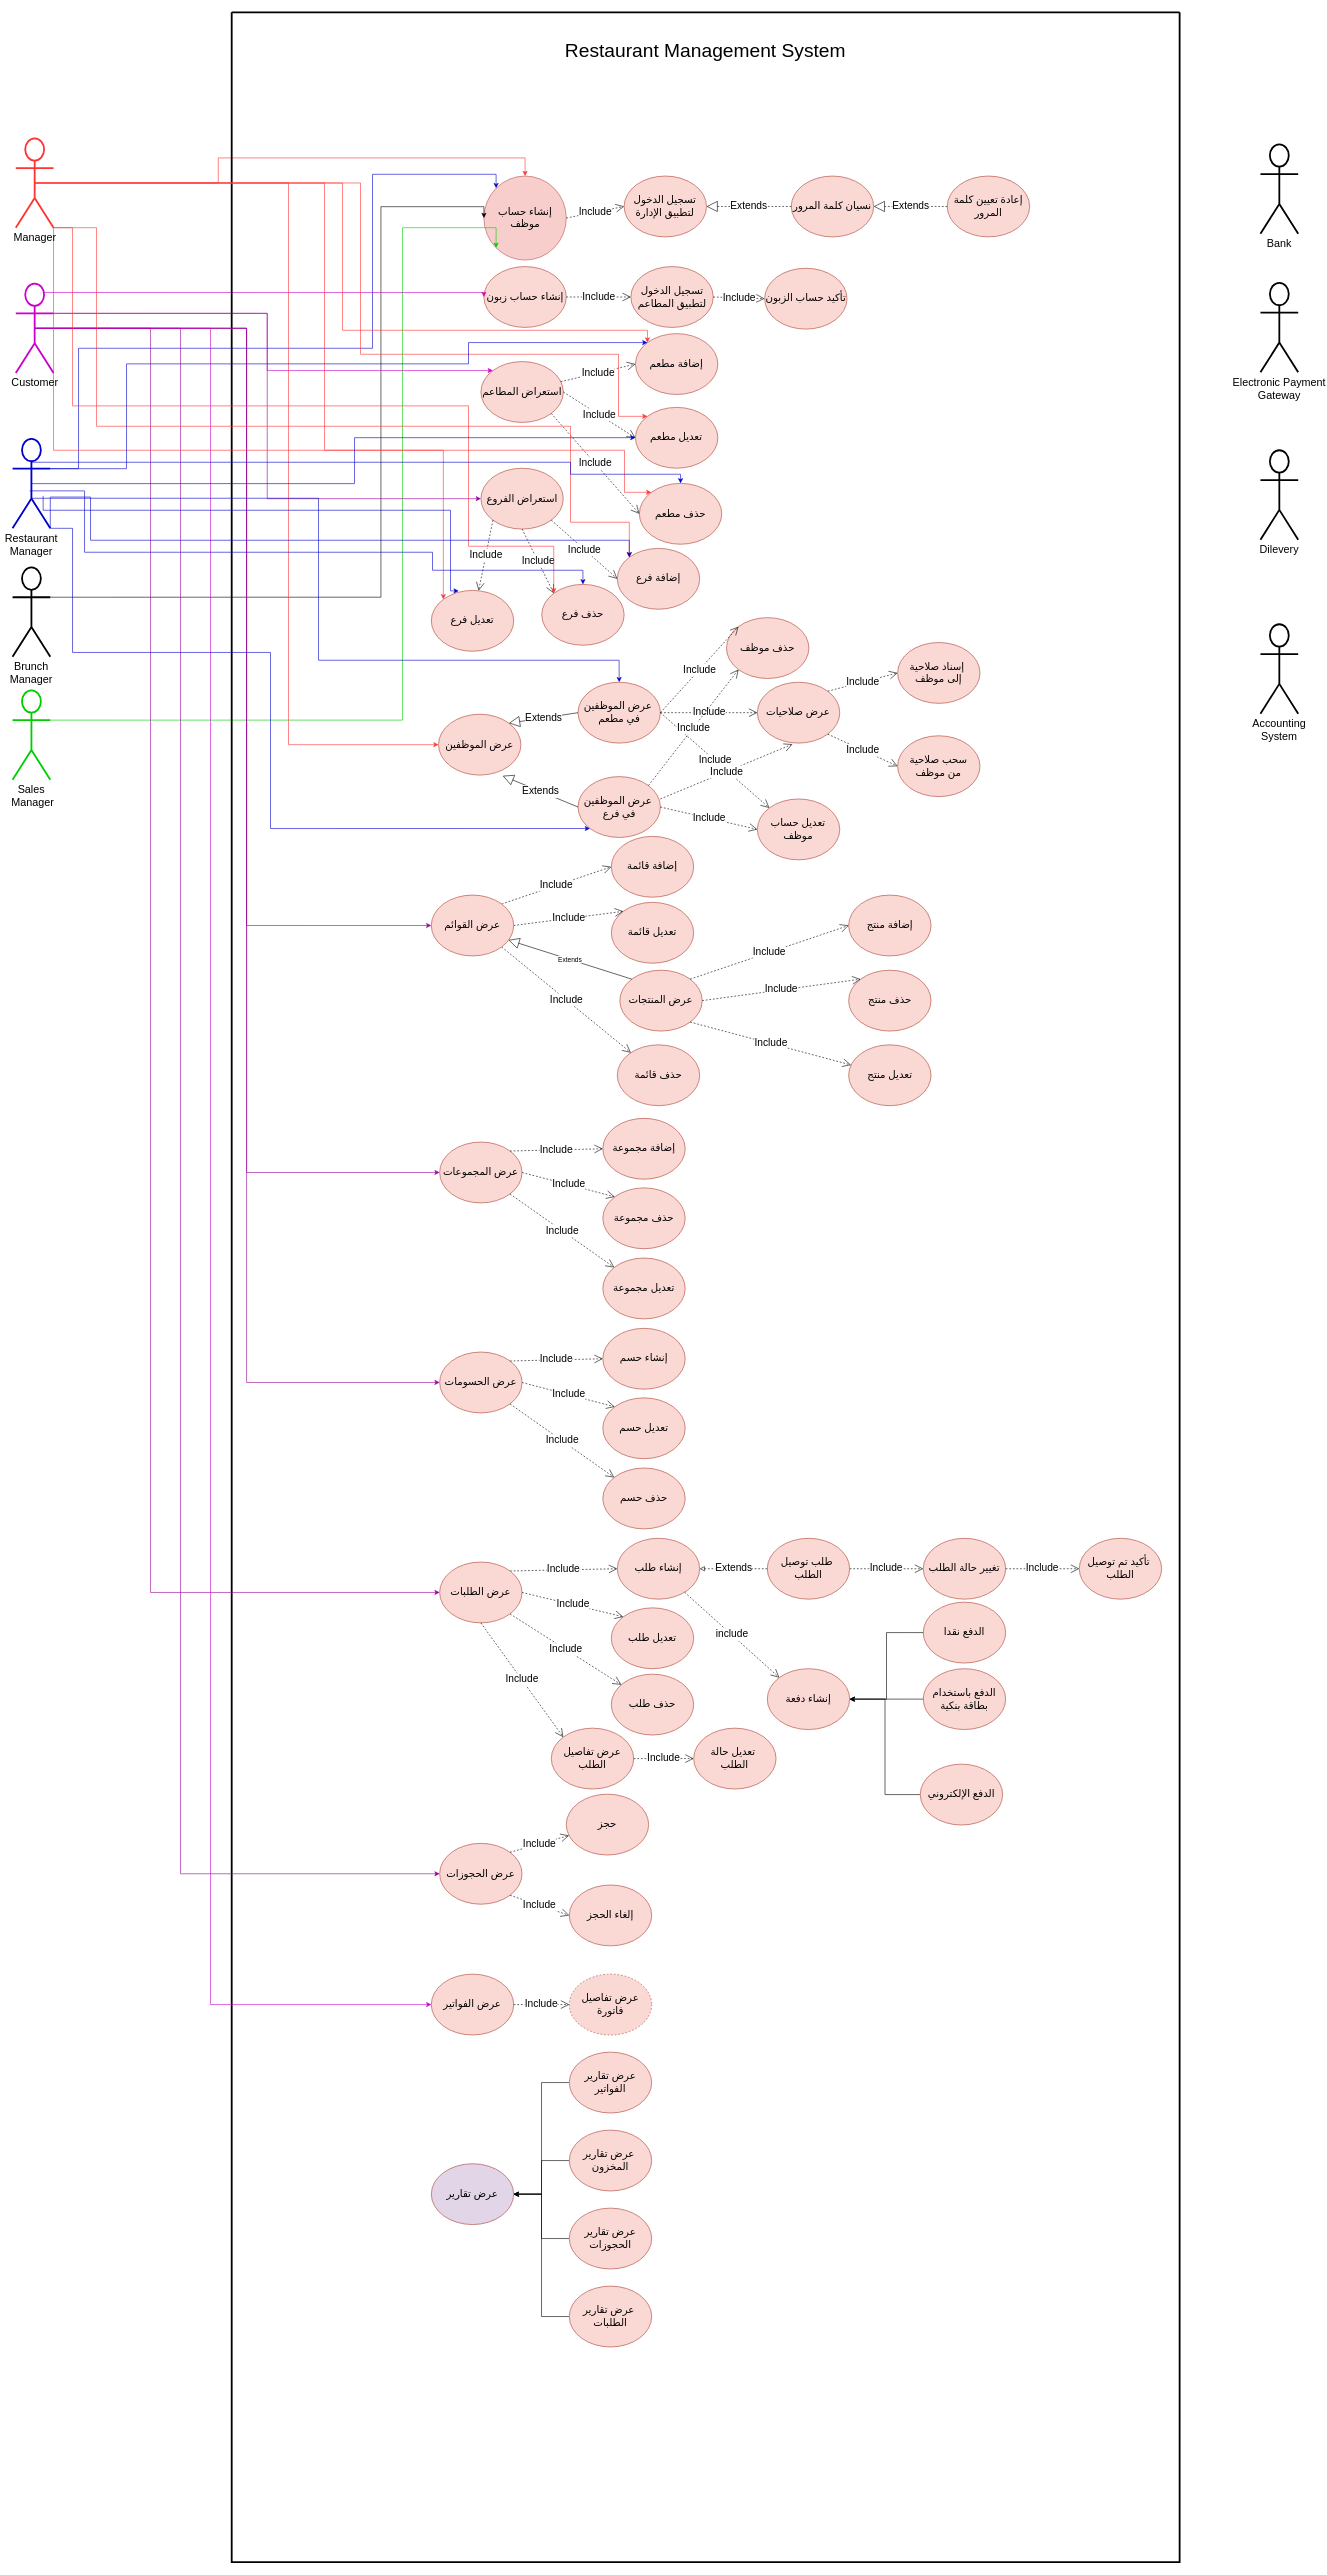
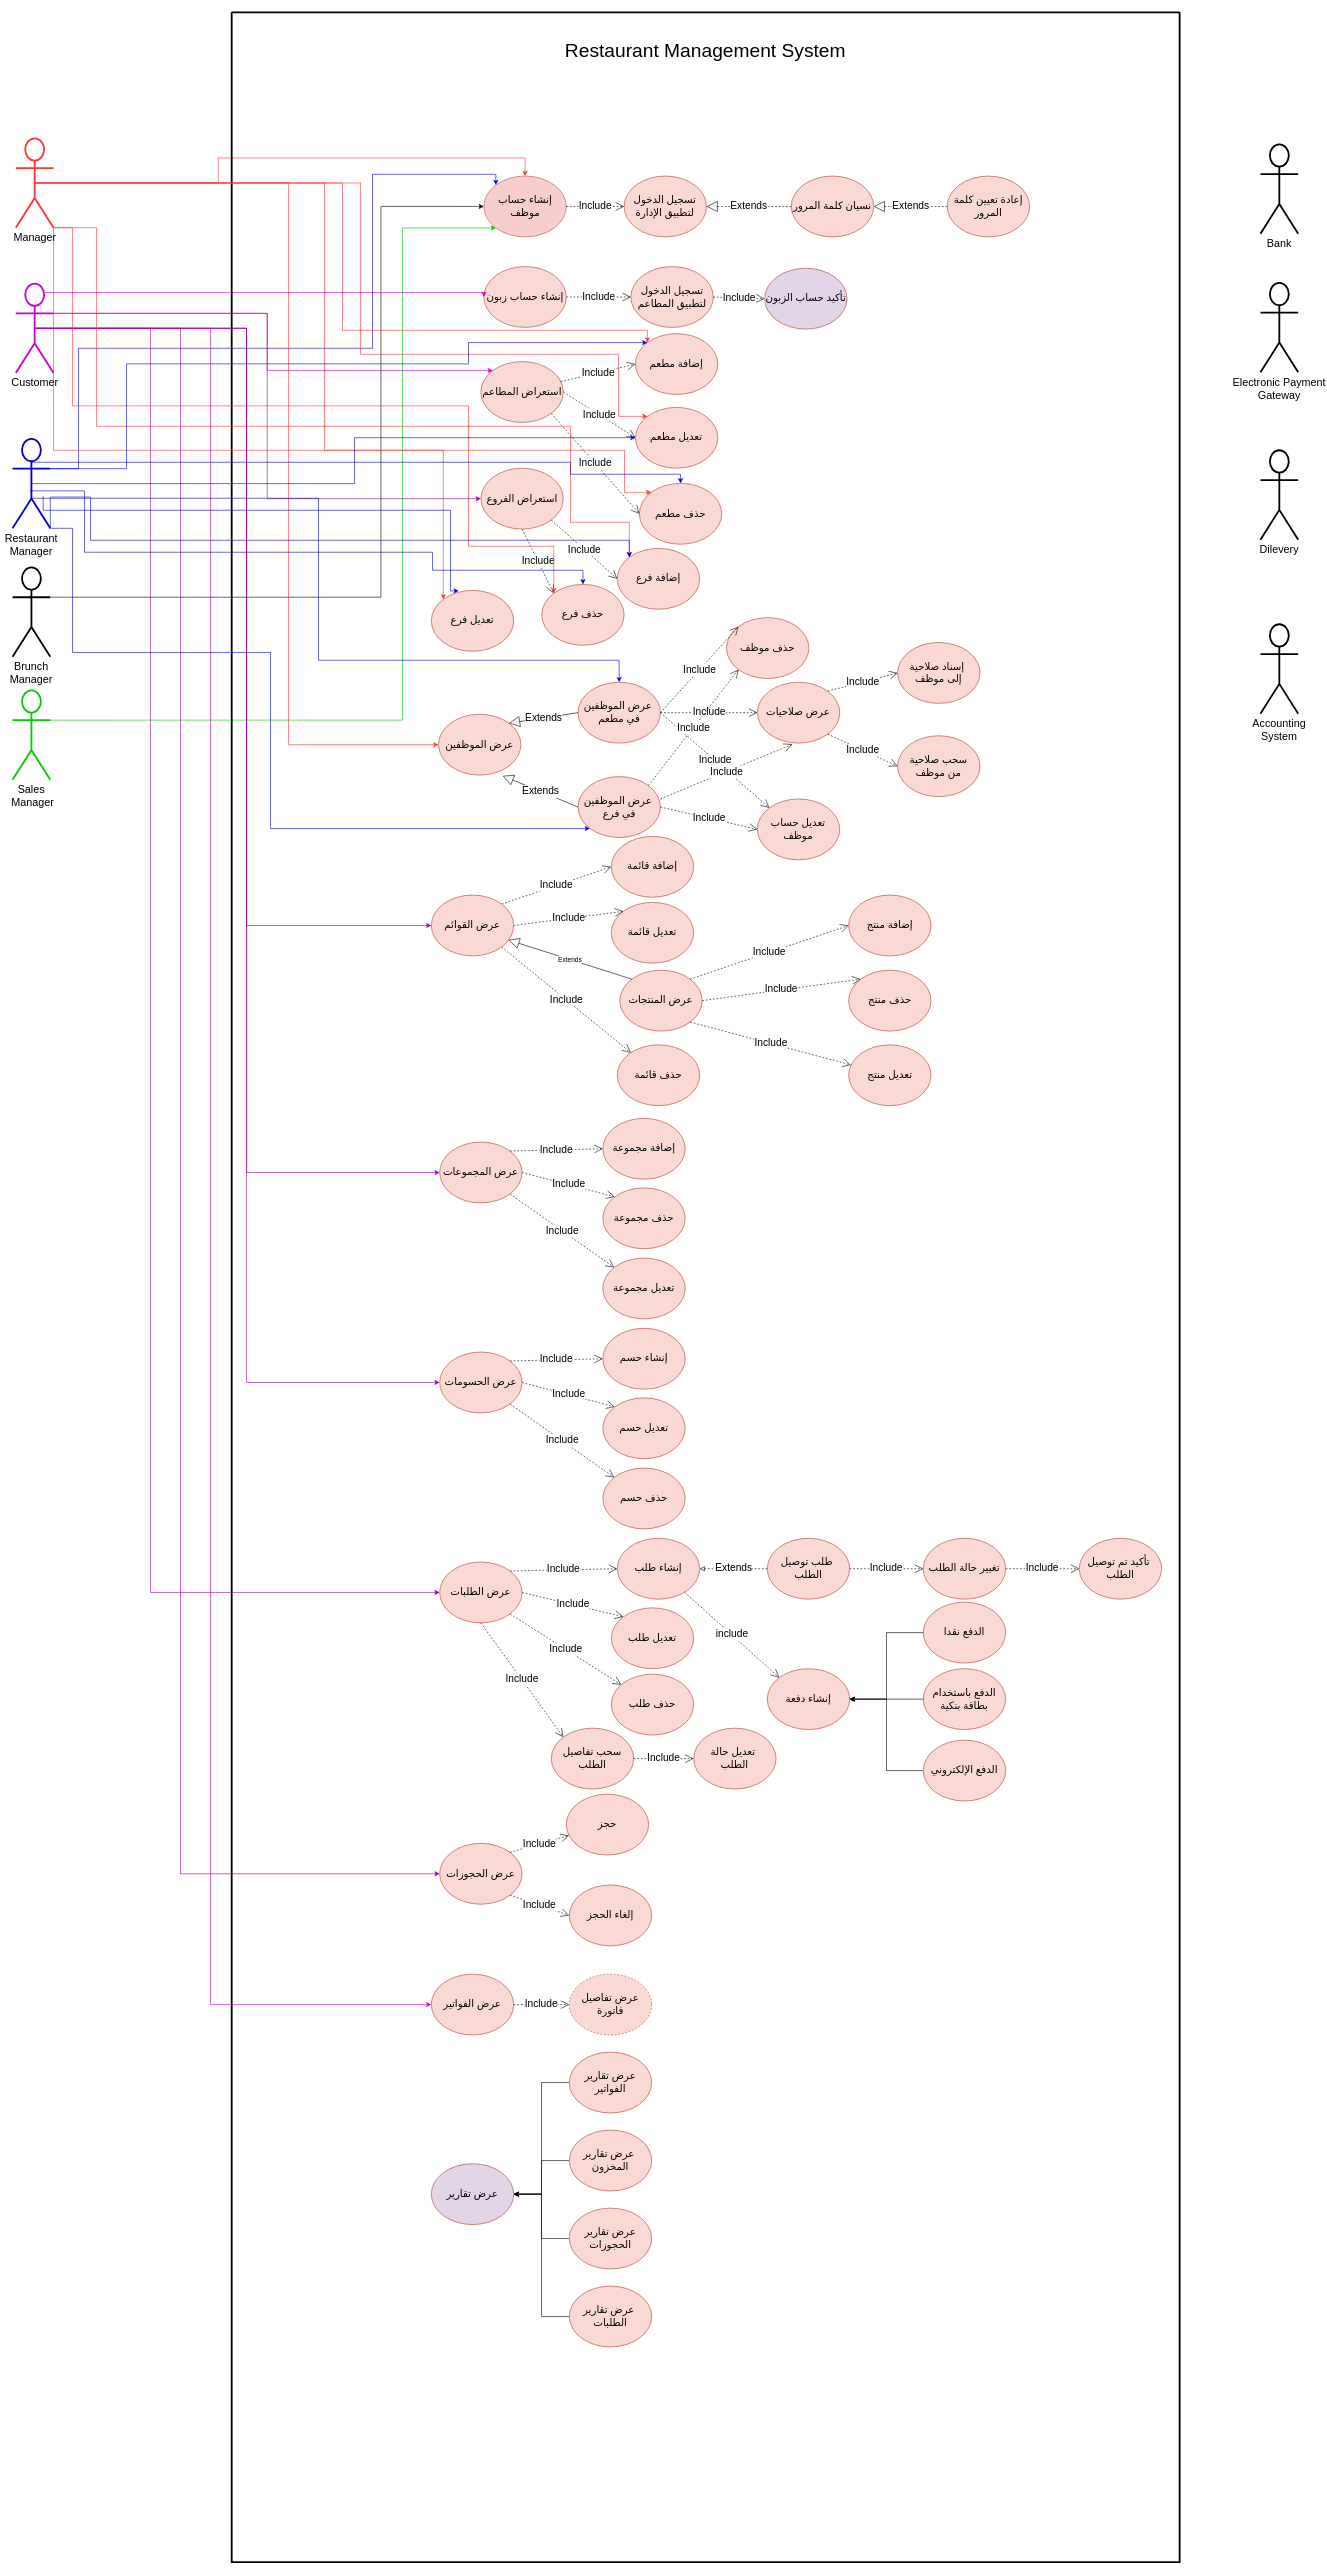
(525, 218) -> (525, 206)
(806, 299) -> (806, 299)
(483, 566) -> none
(592, 1759) -> (592, 1759)
(961, 1795) -> (964, 1771)
